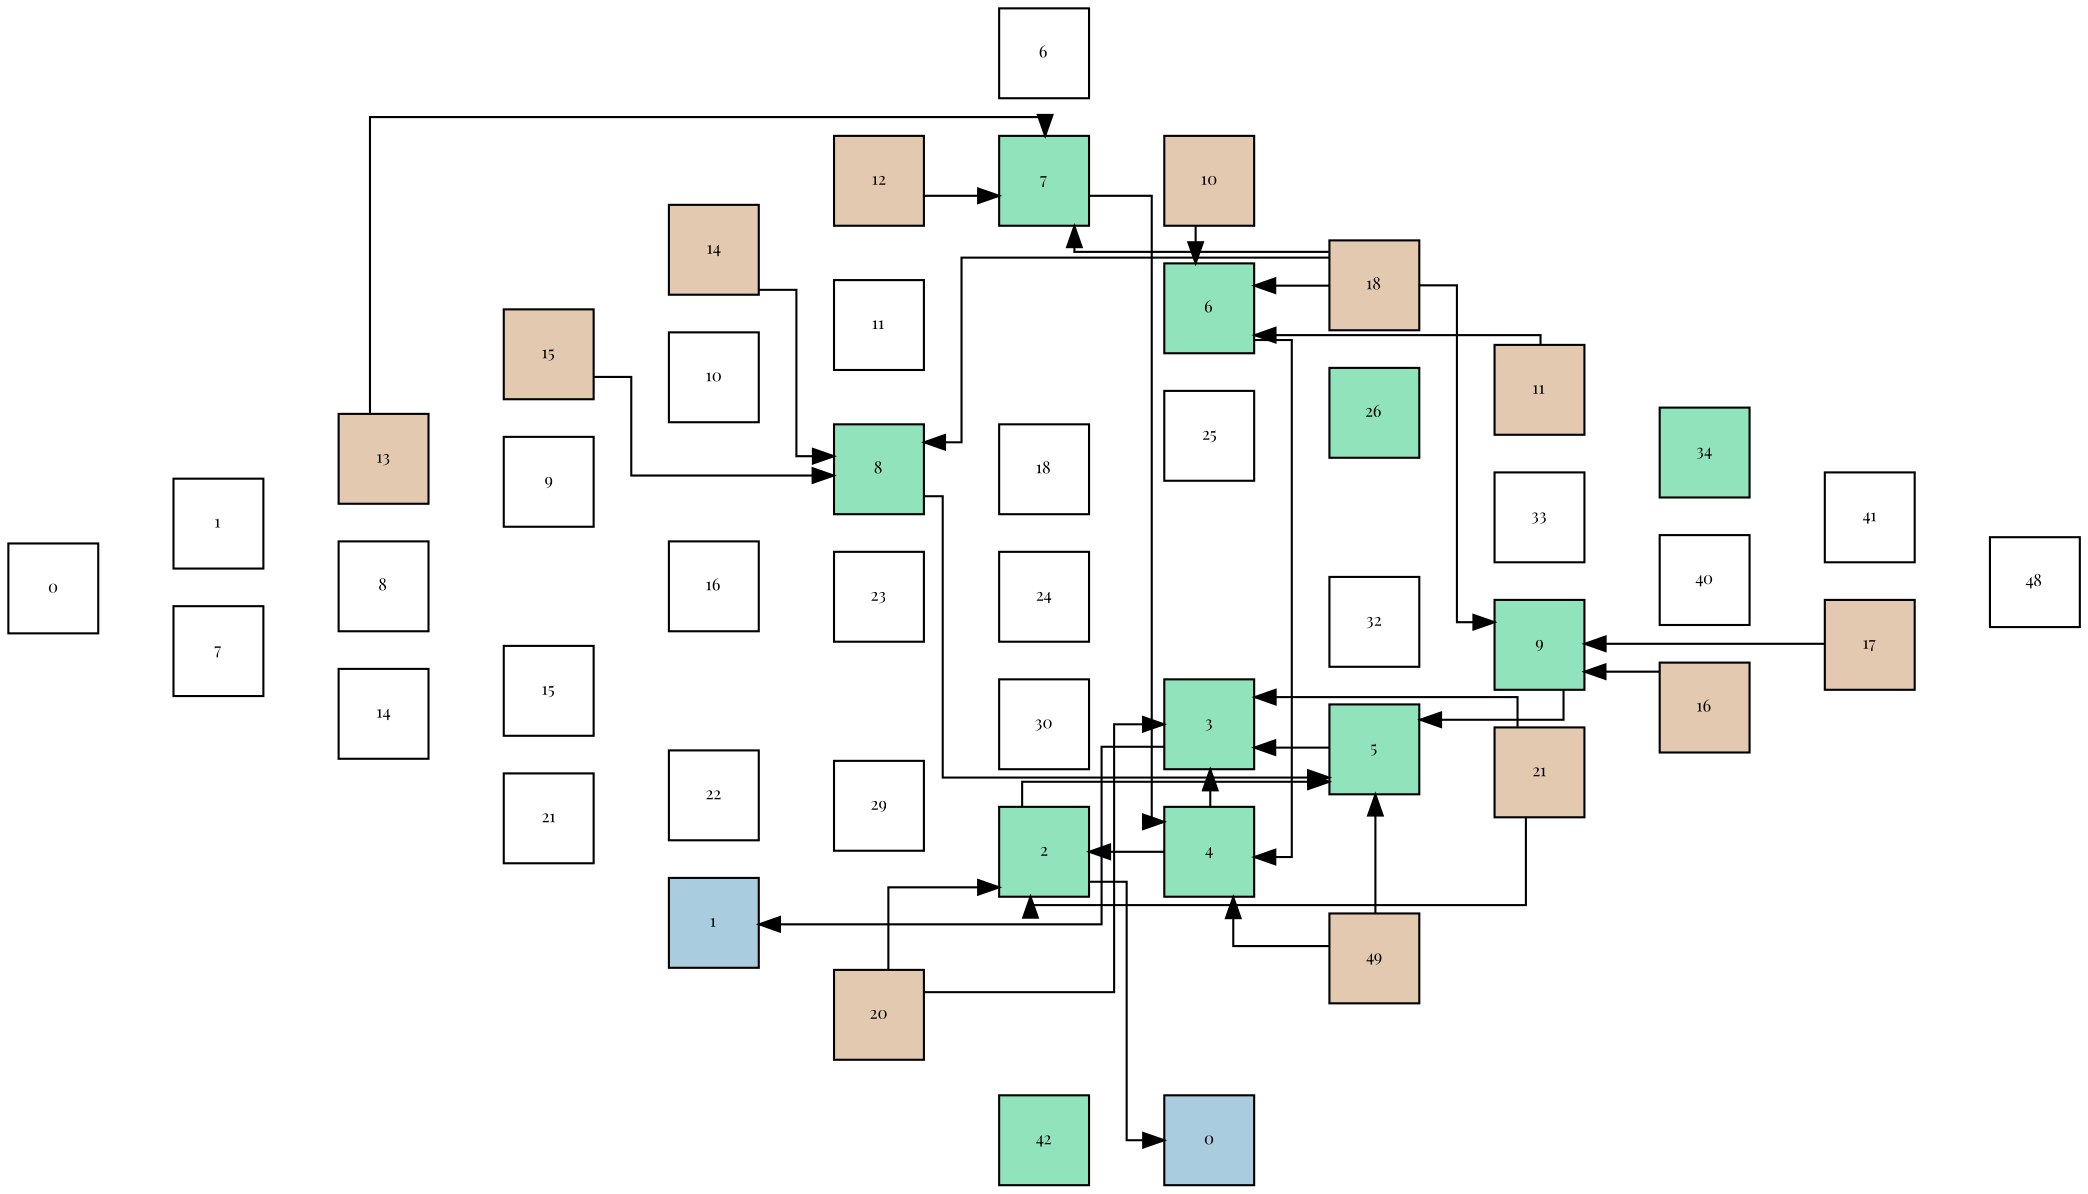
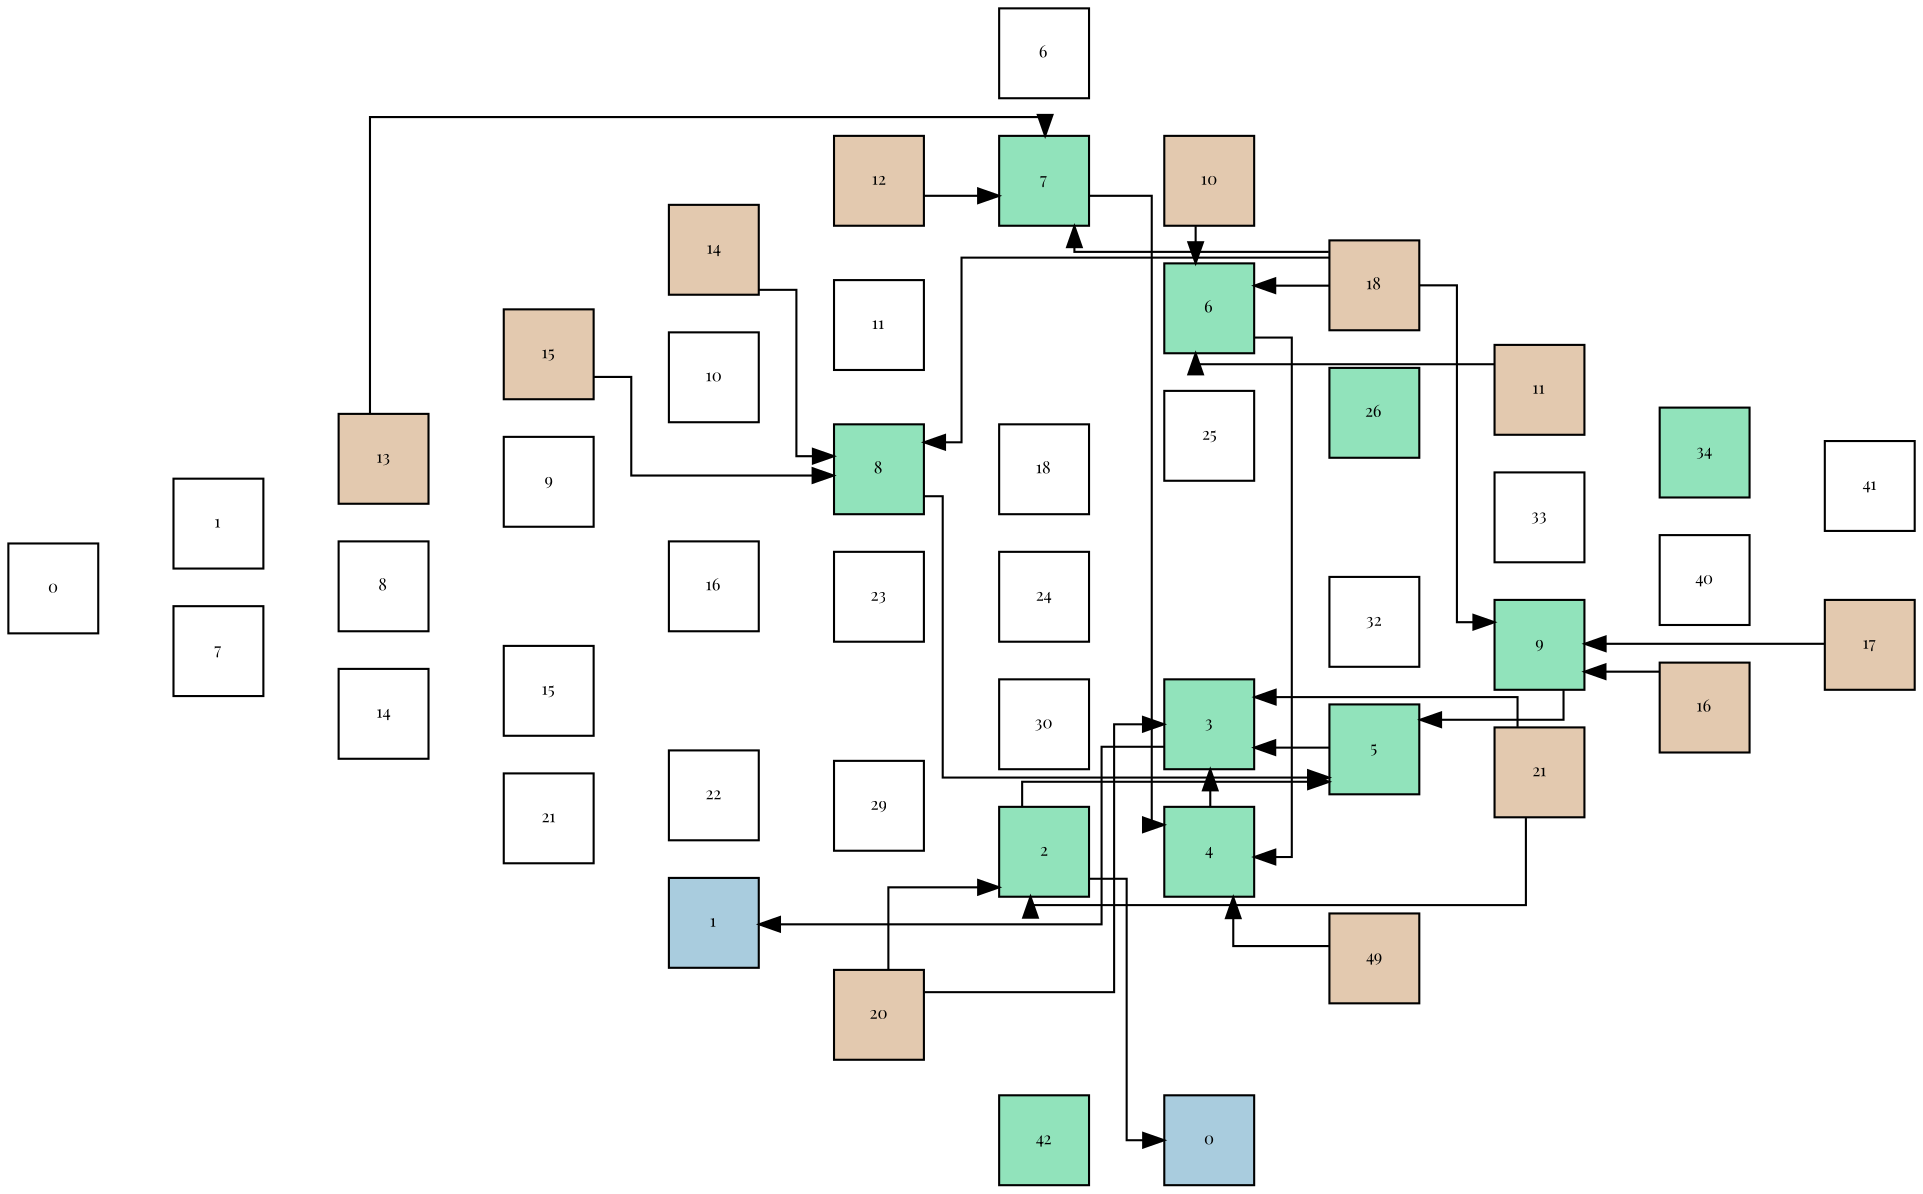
(2035, 582) -> none
(1137, 852) -> none
(1375, 864) -> none
